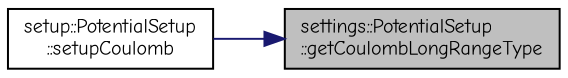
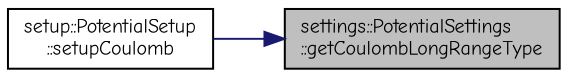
(422, 39) -> (422, 39)
